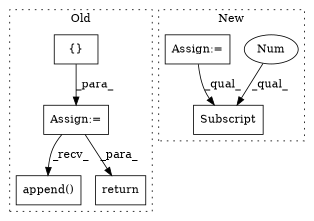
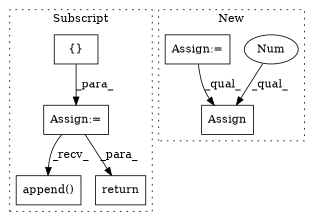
(81, 19) -> (81, 19)
(228, 120) -> (228, 120)
